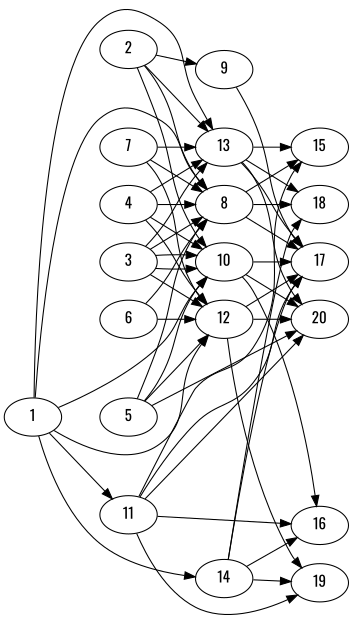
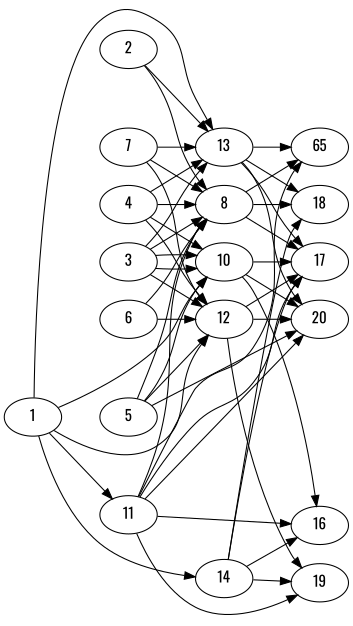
(224, 70) -> none
(320, 147) -> (320, 147)
(168, 154) -> none
(67, 186) -> (168, 390)
